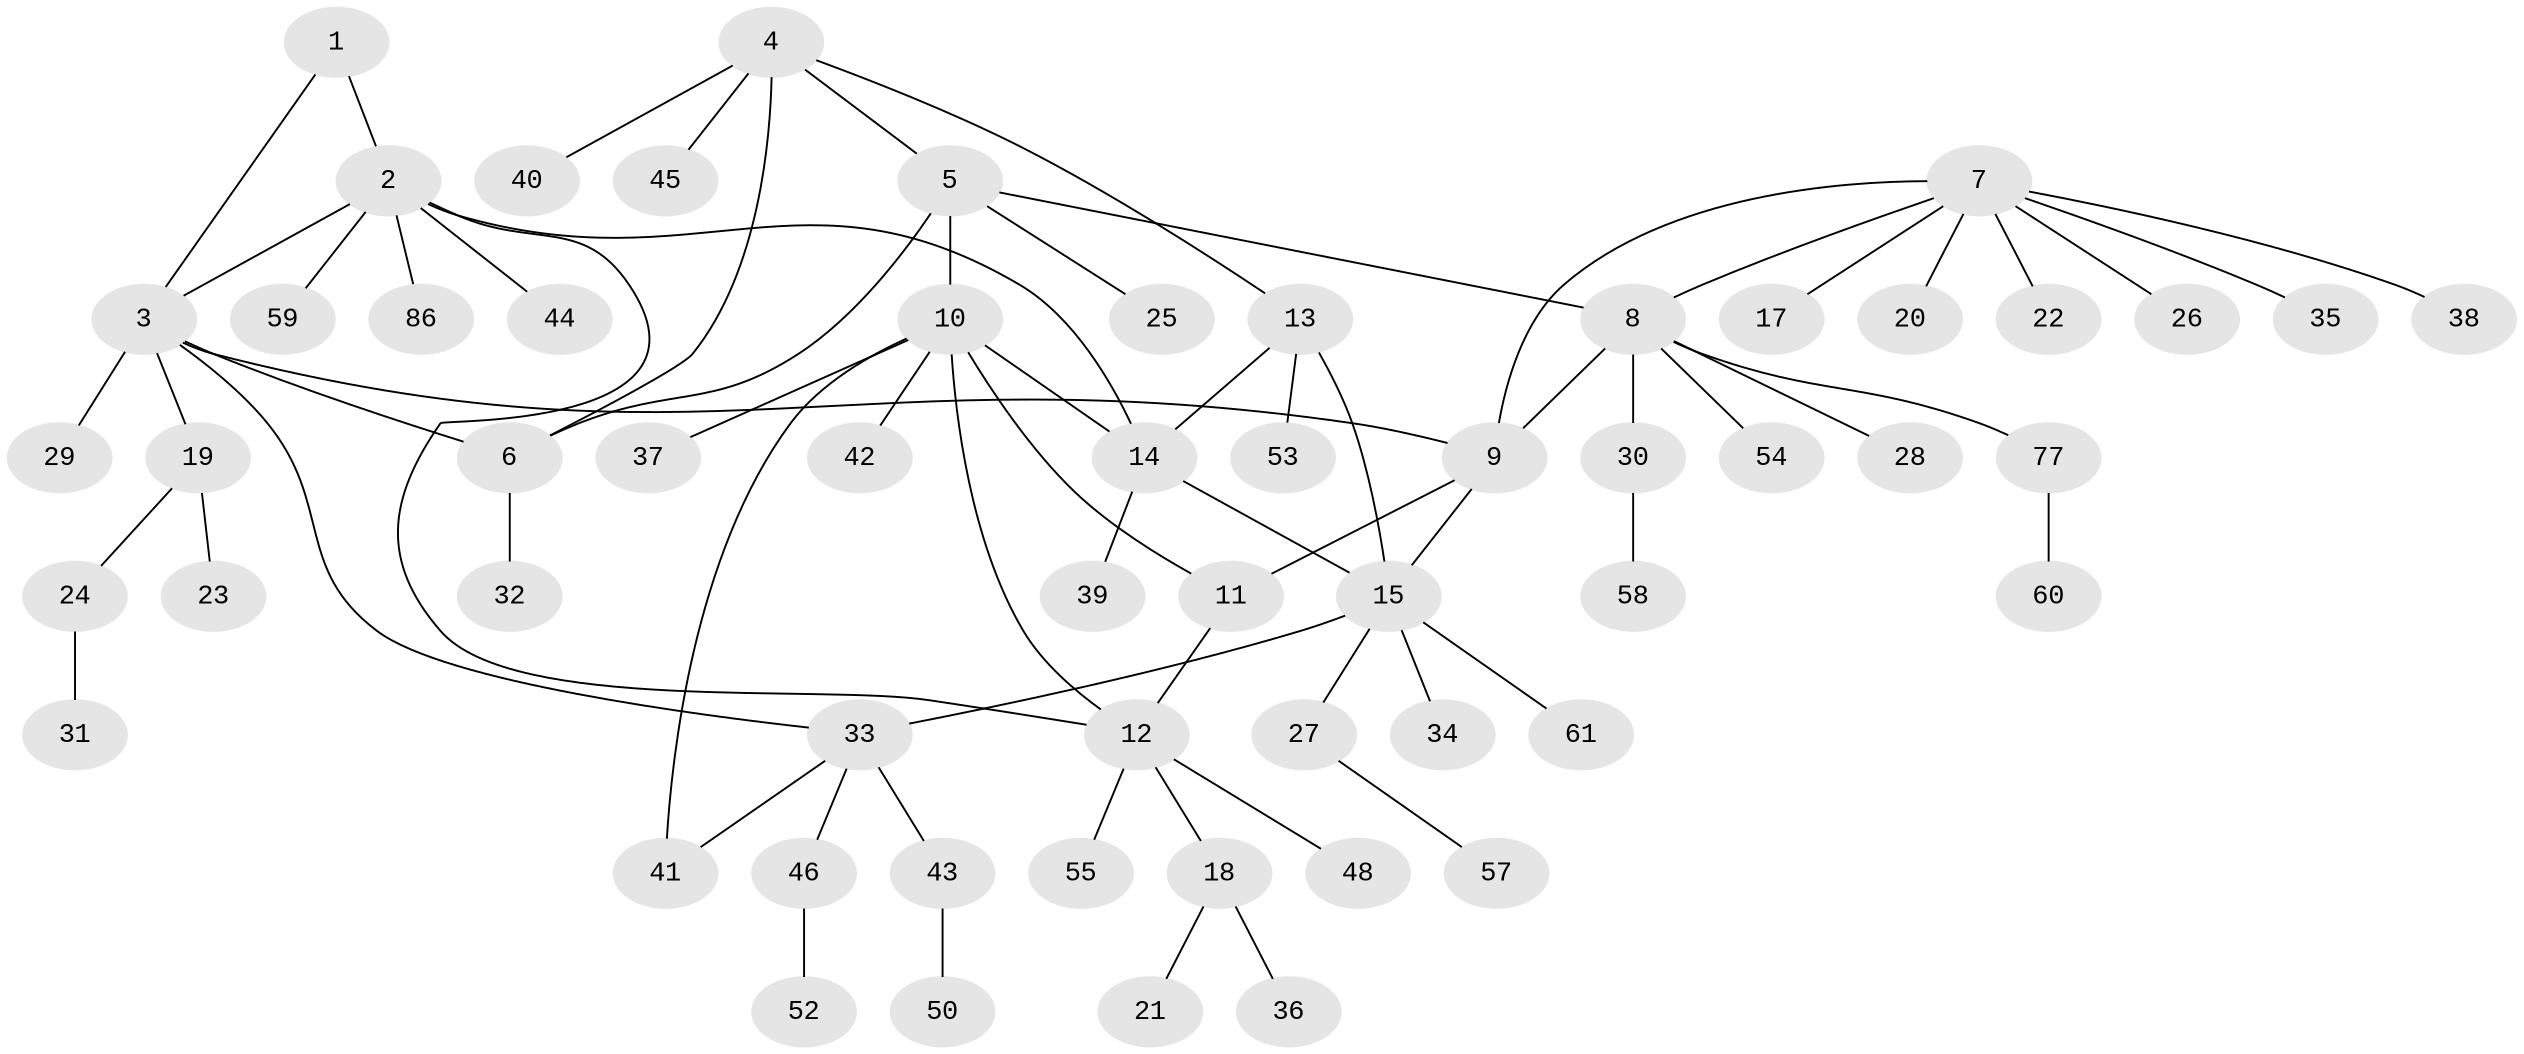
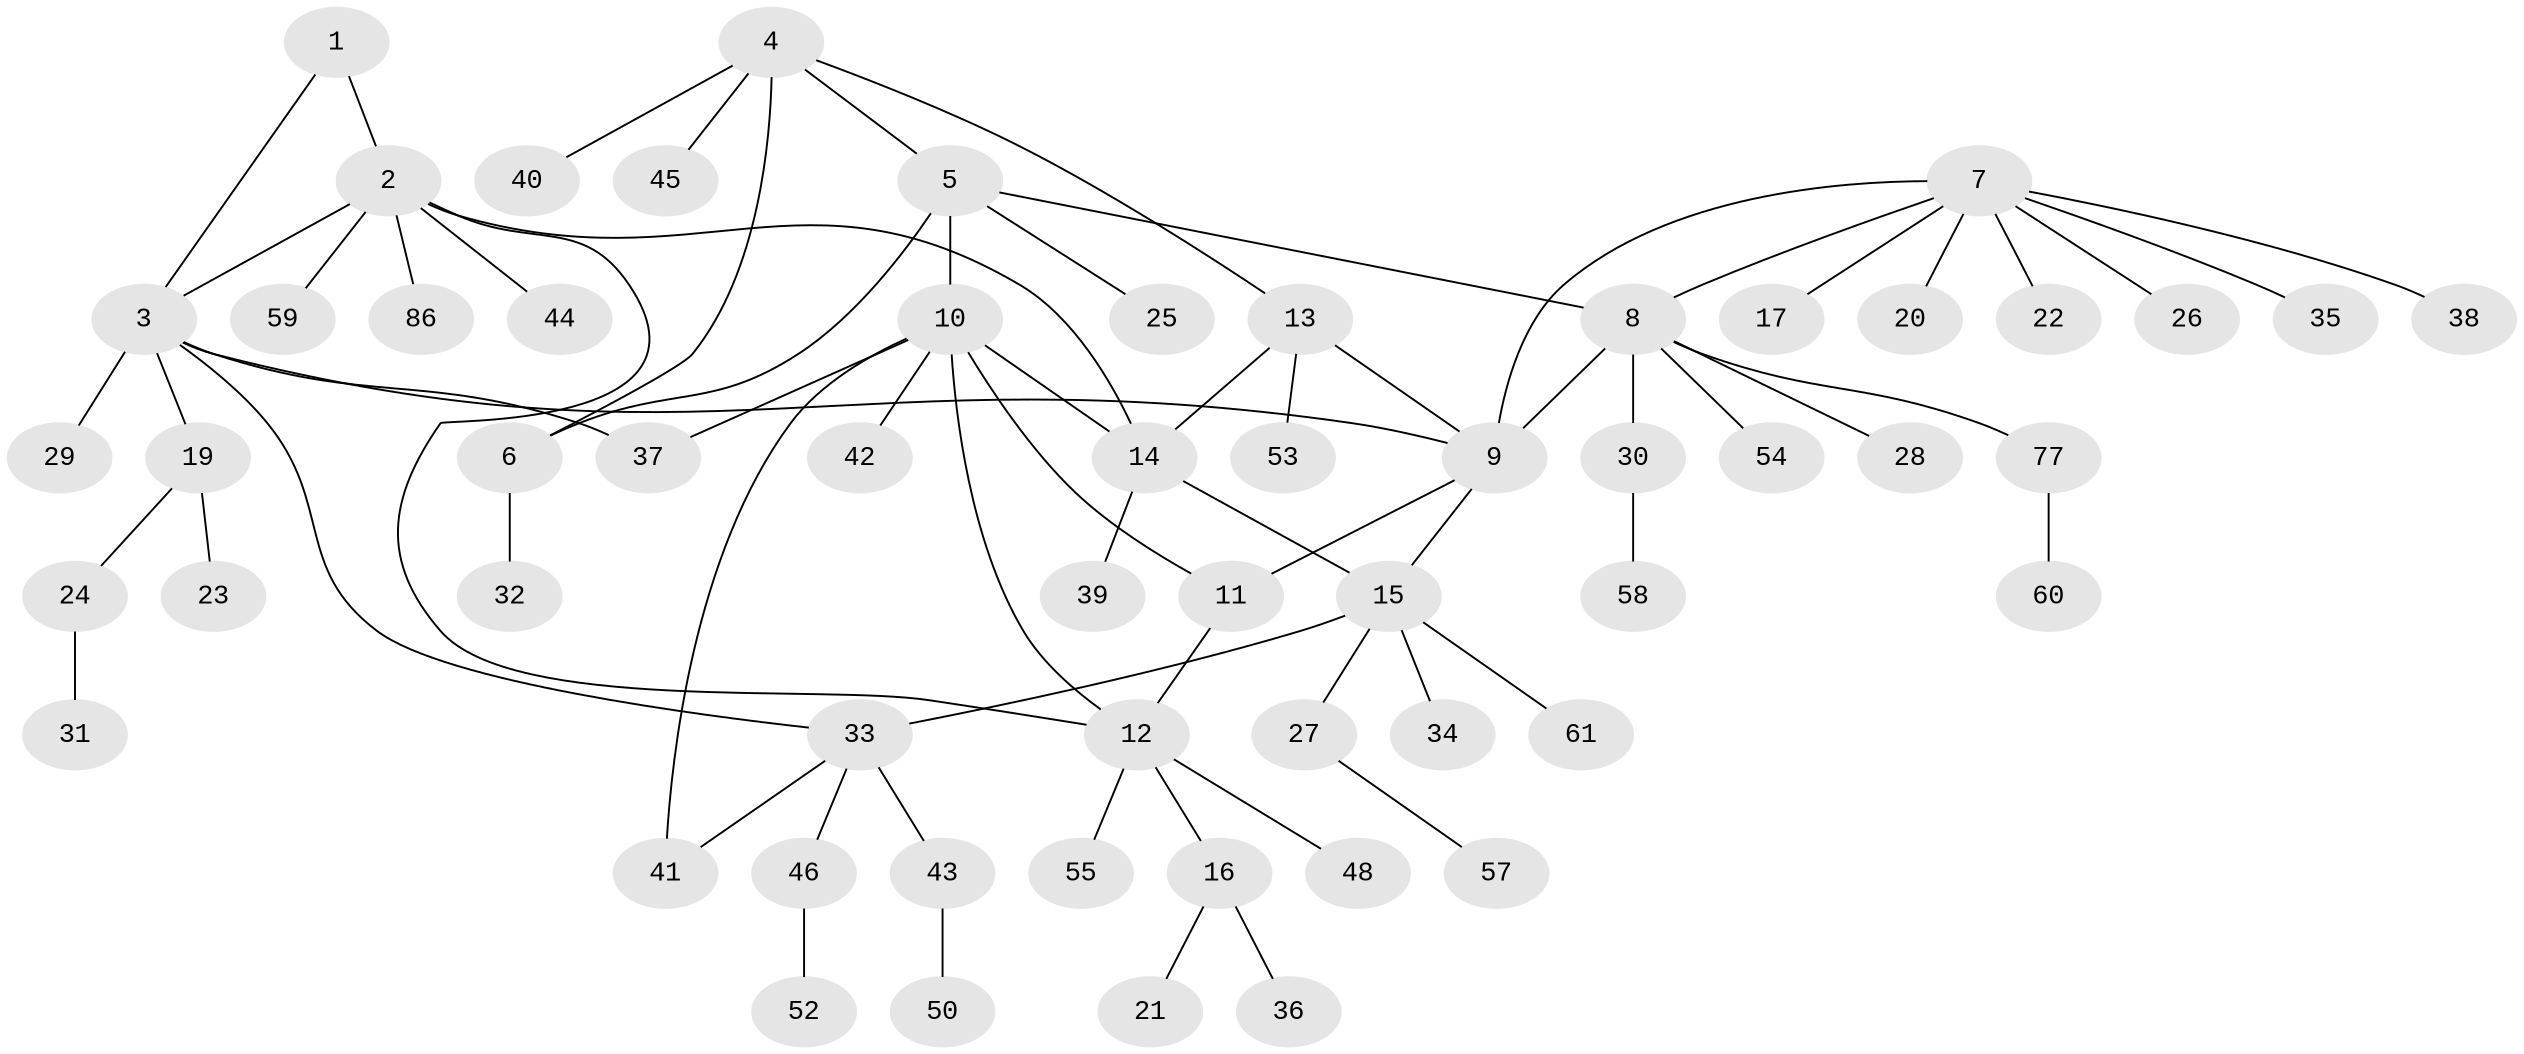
(323, 395) -> (396, 389)
(1362, 454) -> (1397, 388)
(1220, 873) -> (1220, 873)
